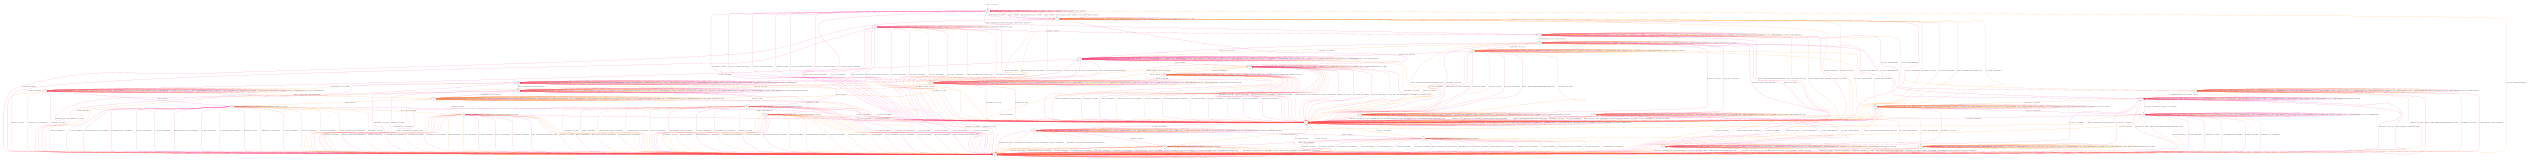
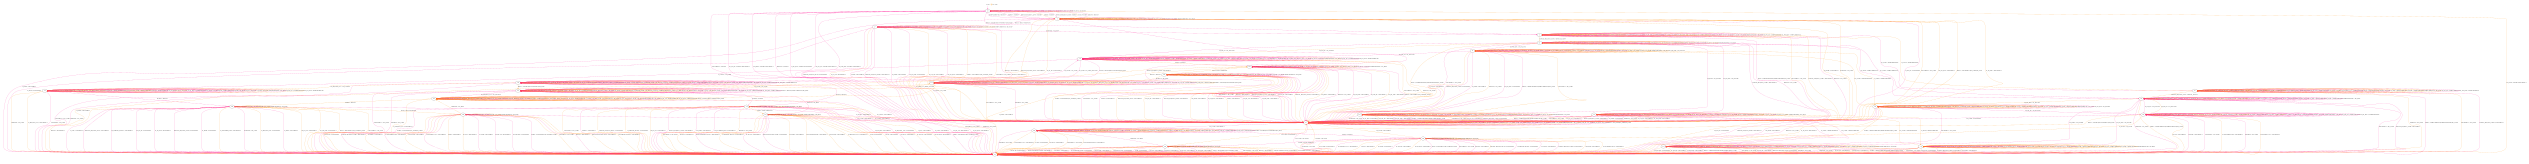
(239, 94) -> none
(1170, 125) -> (1169, 127)
